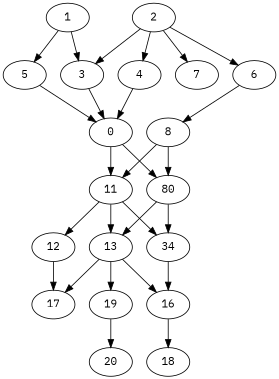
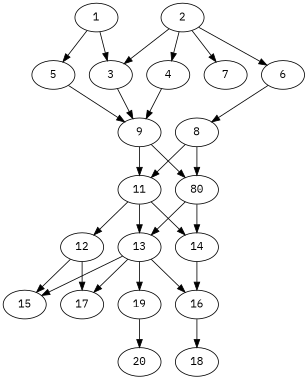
(111, 132) -> (140, 132)
(168, 247) -> (197, 247)
none -> (25, 305)
